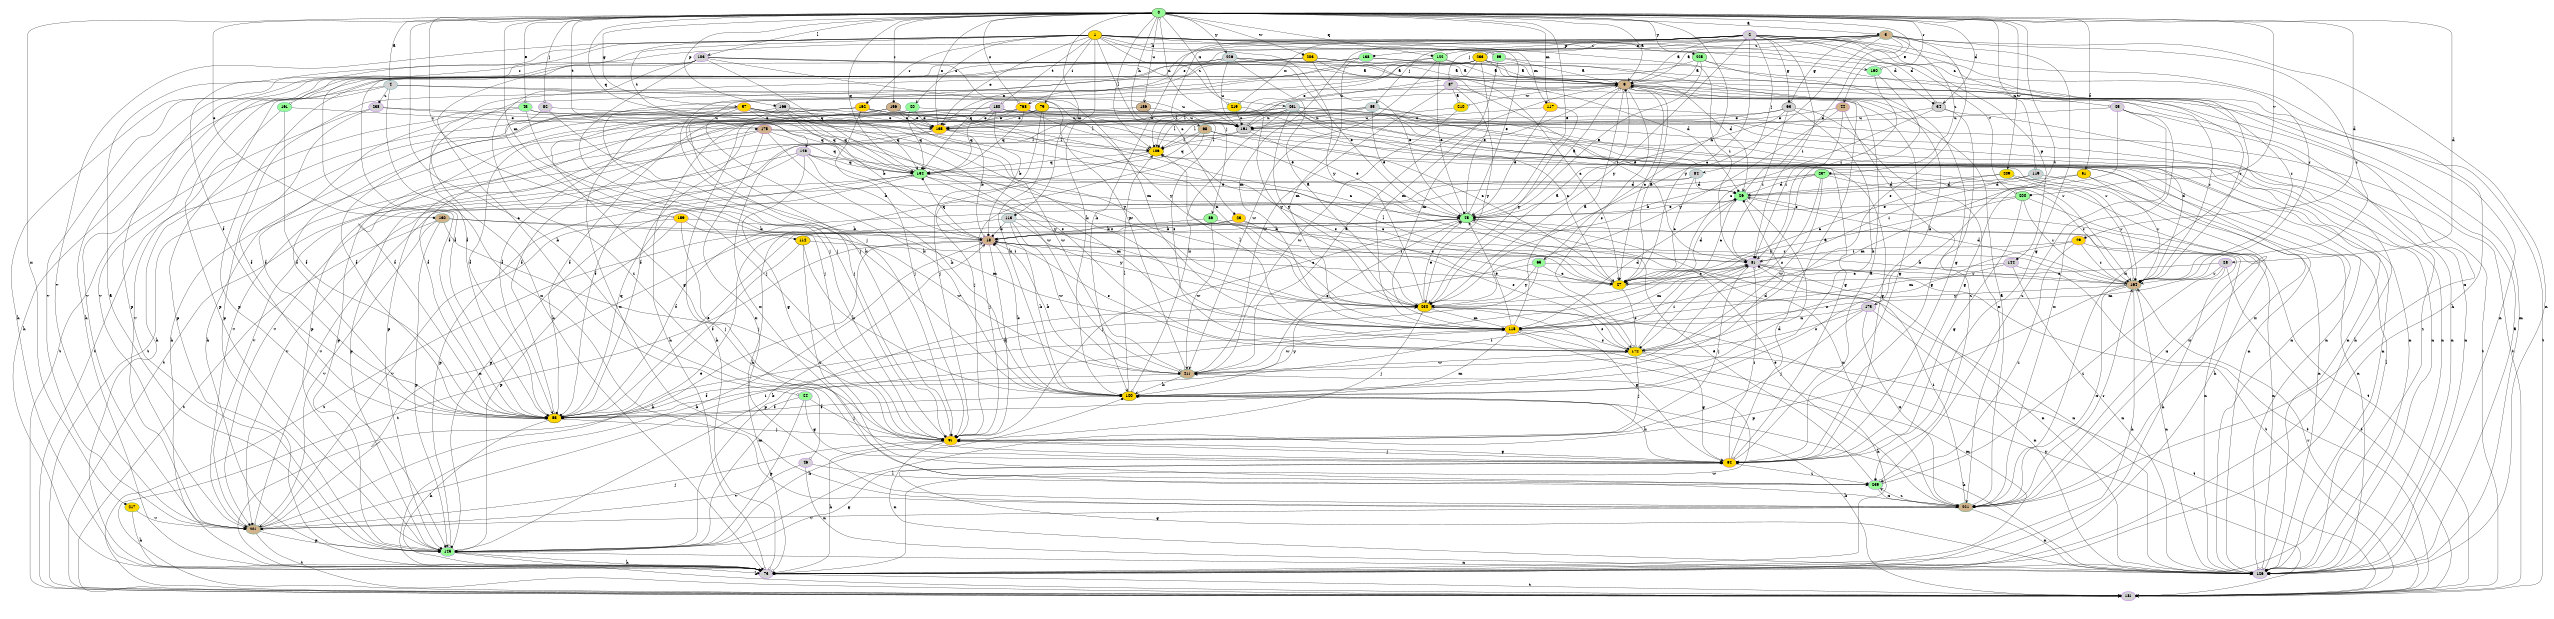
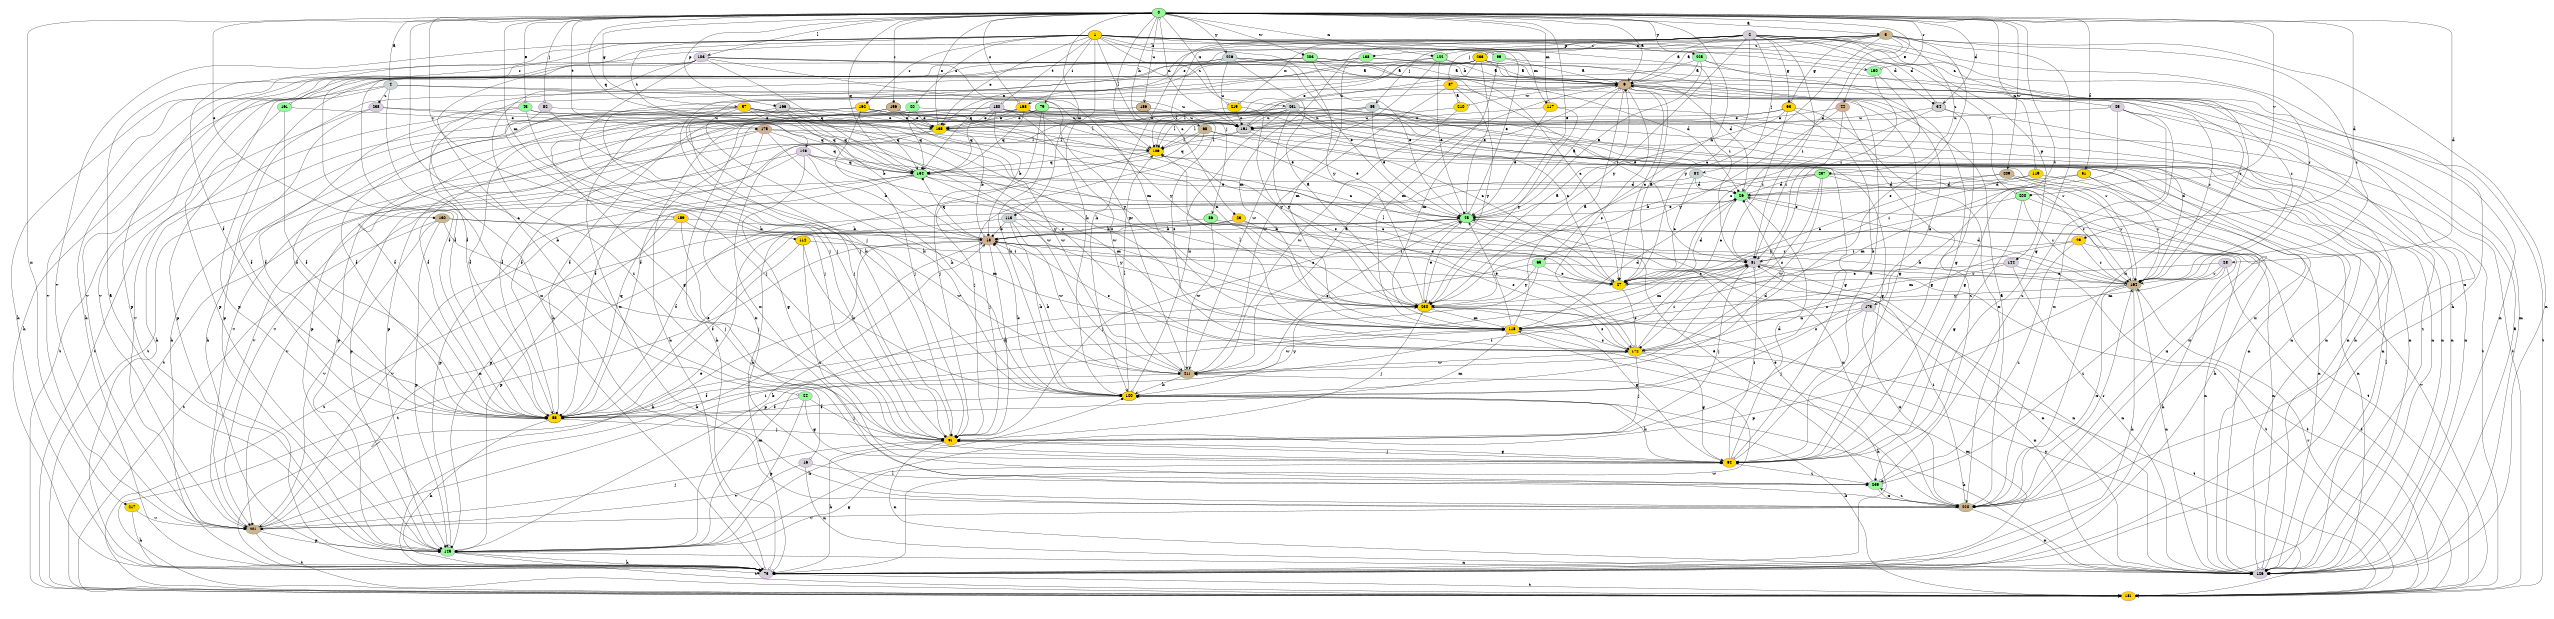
(1329, 35) -> (1329, 35)
(1310, 57) -> (1310, 57)
(1700, 57) -> (1700, 57)
(1465, 71) -> (1465, 71)
(1451, 85) -> (1451, 85)
(1023, 107) -> (1023, 107)
(1042, 107) -> (1042, 107)
(1789, 107) -> (1789, 107)
(939, 129) -> (939, 129)
(2007, 174) -> (2007, 174)
(2036, 174) -> (2036, 174)
(921, 185) -> (2315, 284)
(1732, 211) -> none
none -> (1112, 242)
(1693, 363) -> none
(806, 463) -> (806, 463)
(1966, 507) -> (1966, 507)
(1163, 520) -> none
(1906, 558) -> (1906, 558)
(756, 574) -> (756, 574)
(2128, 596) -> (2128, 596)
